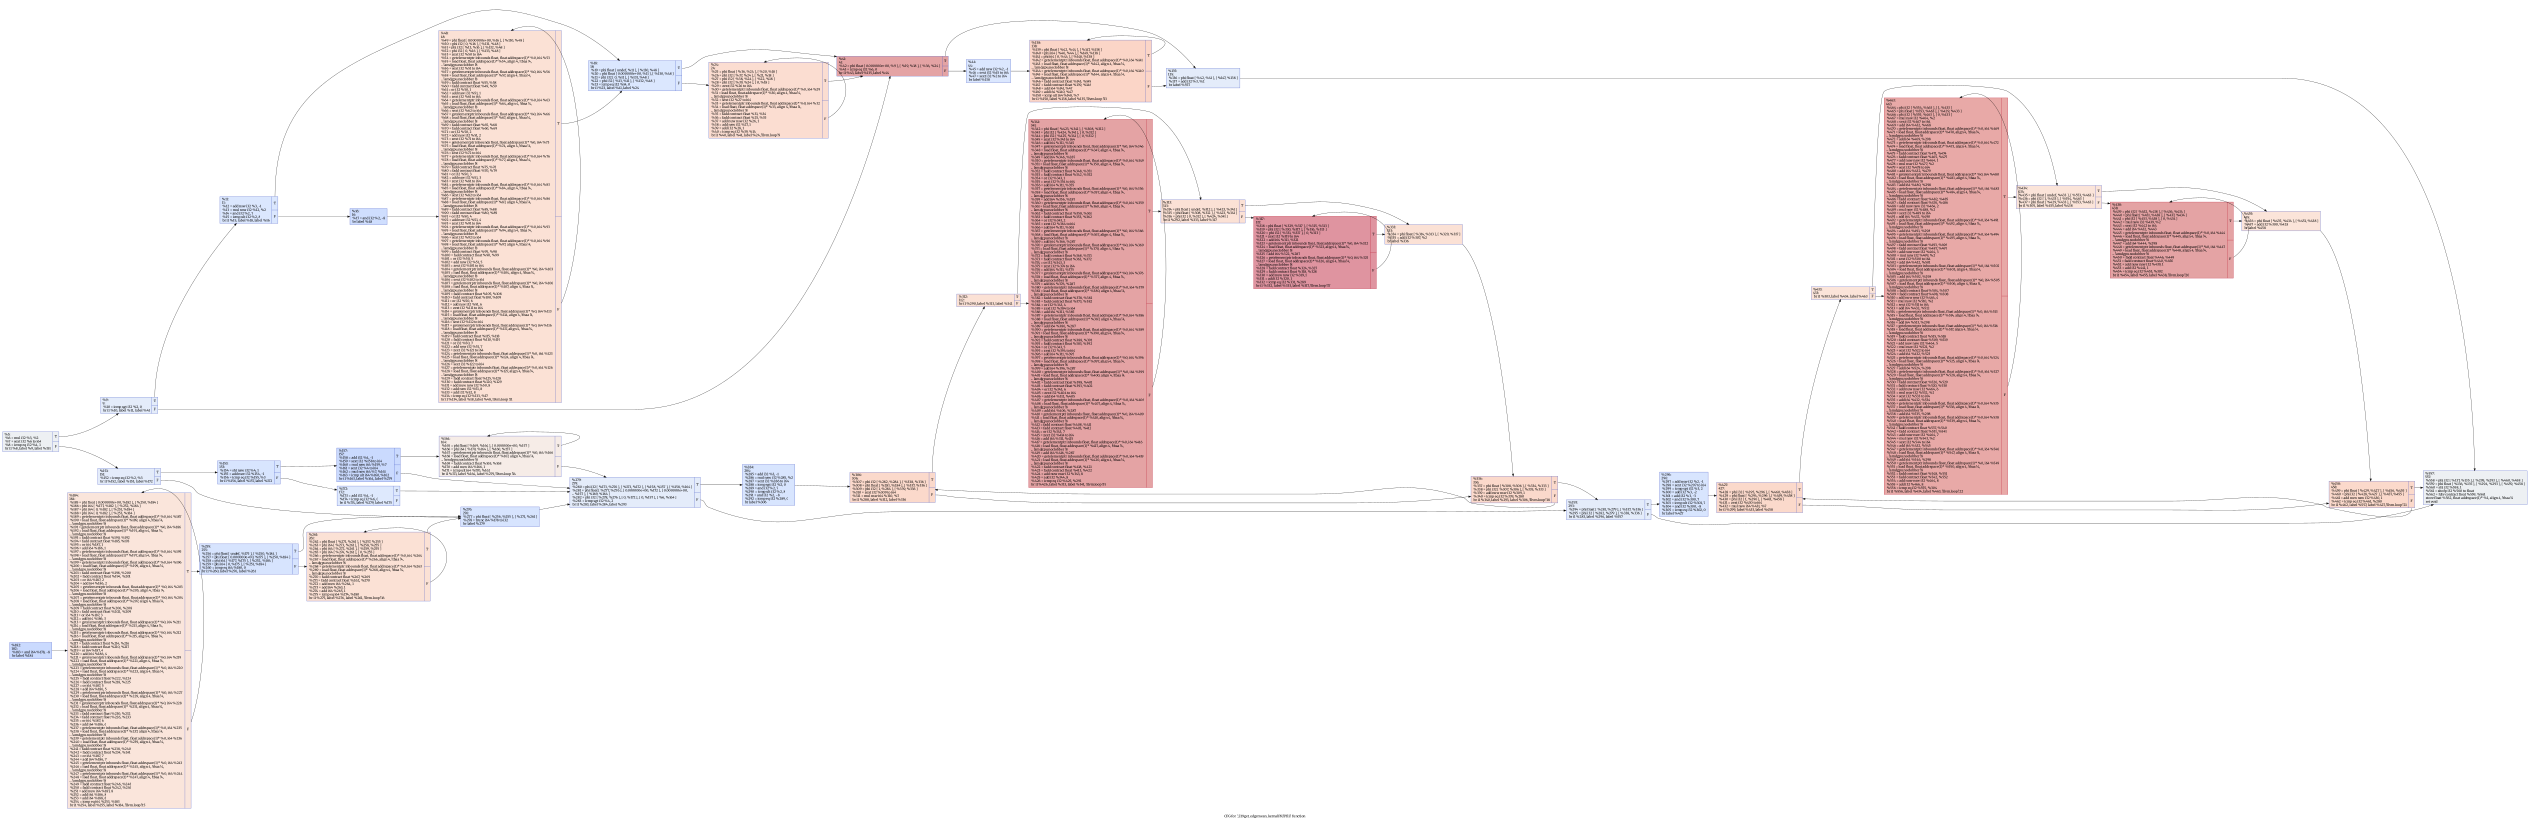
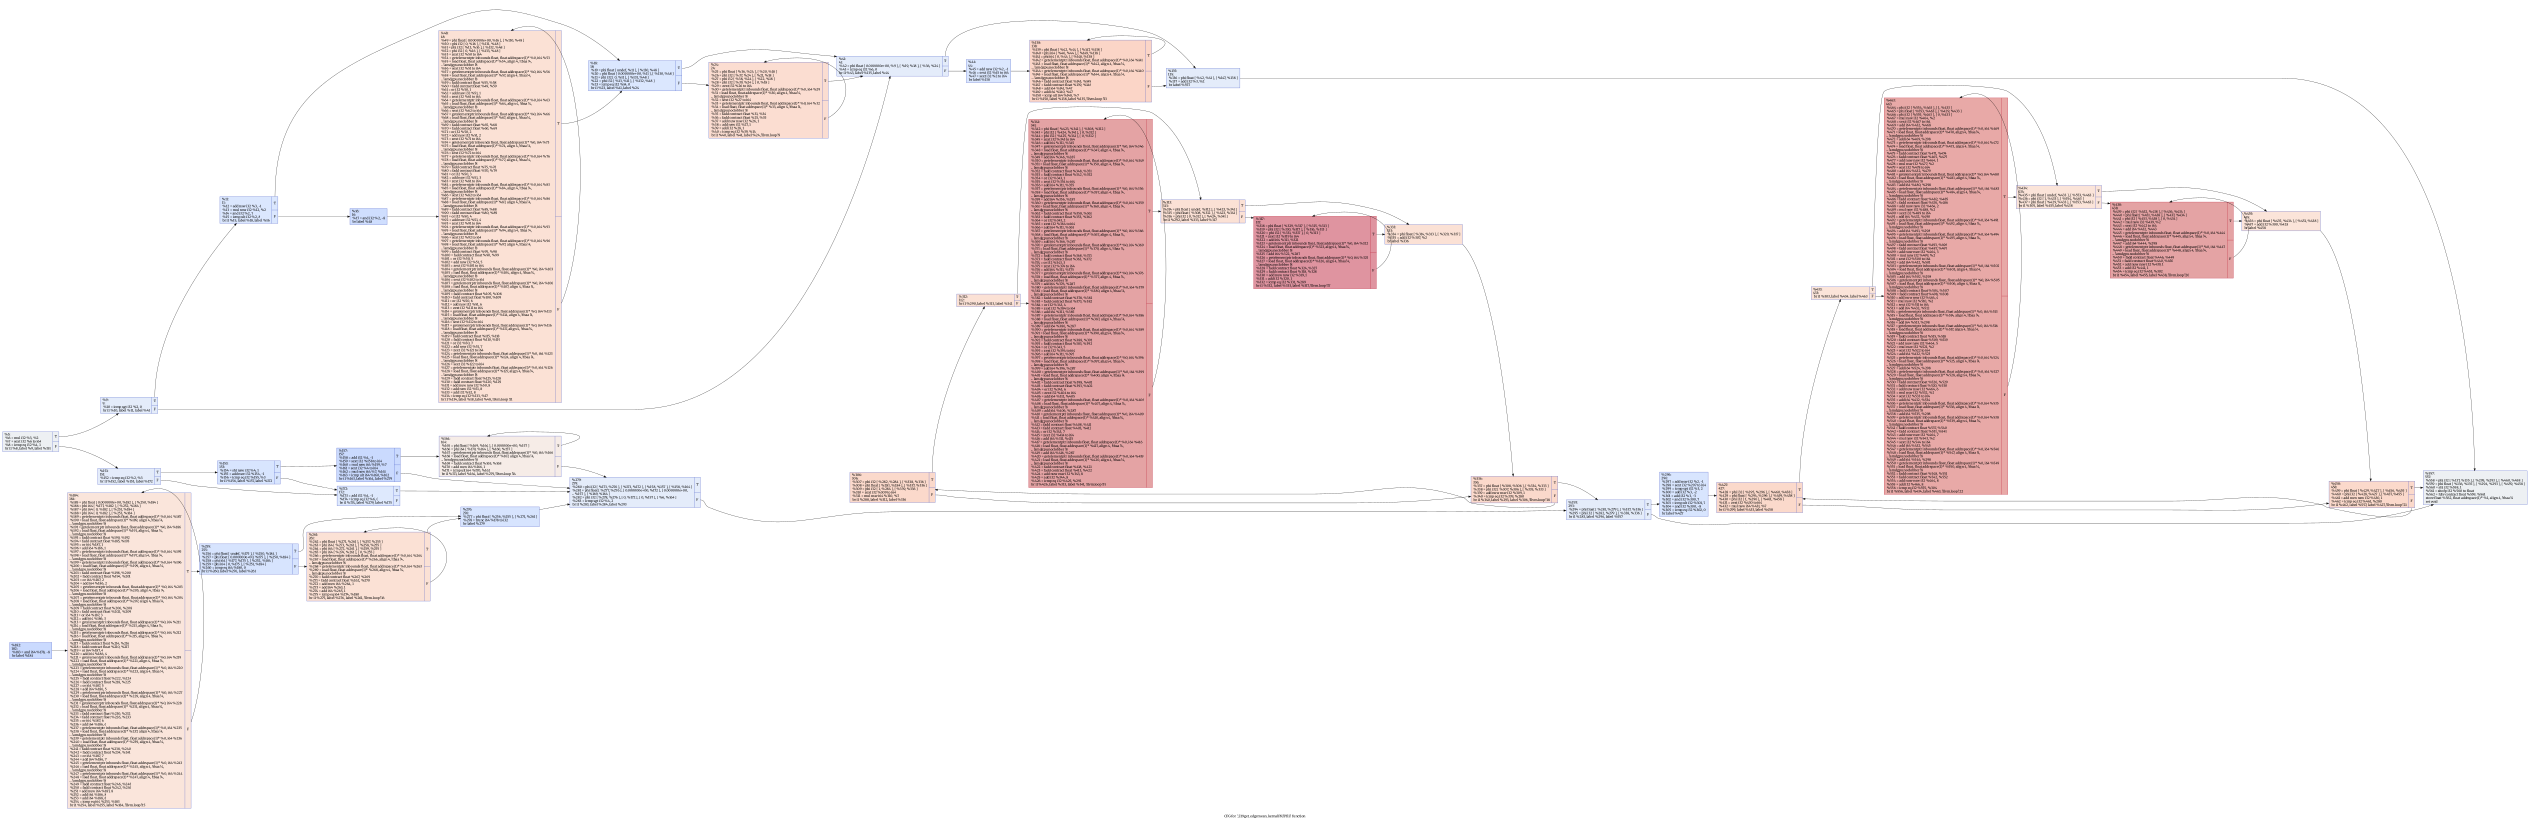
(893, 66) -> (893, 66)
(471, 382) -> (471, 382)
(769, 485) -> none
(307, 512) -> (247, 490)
